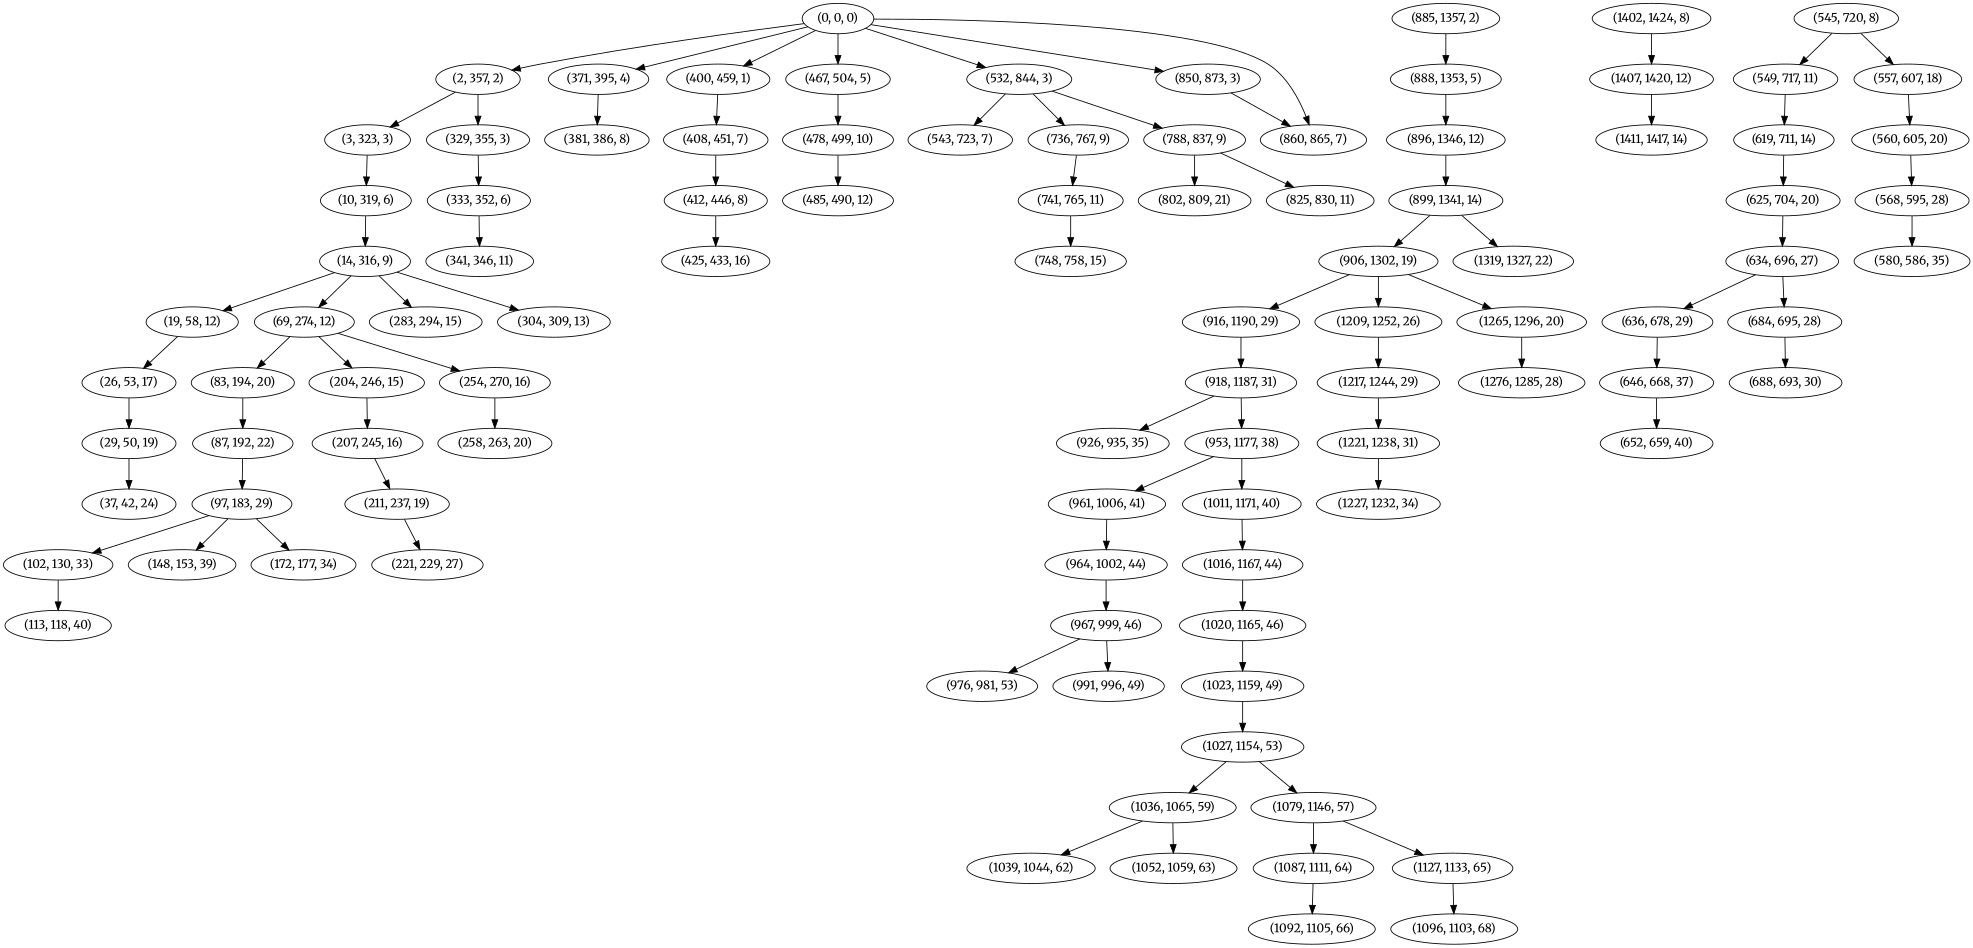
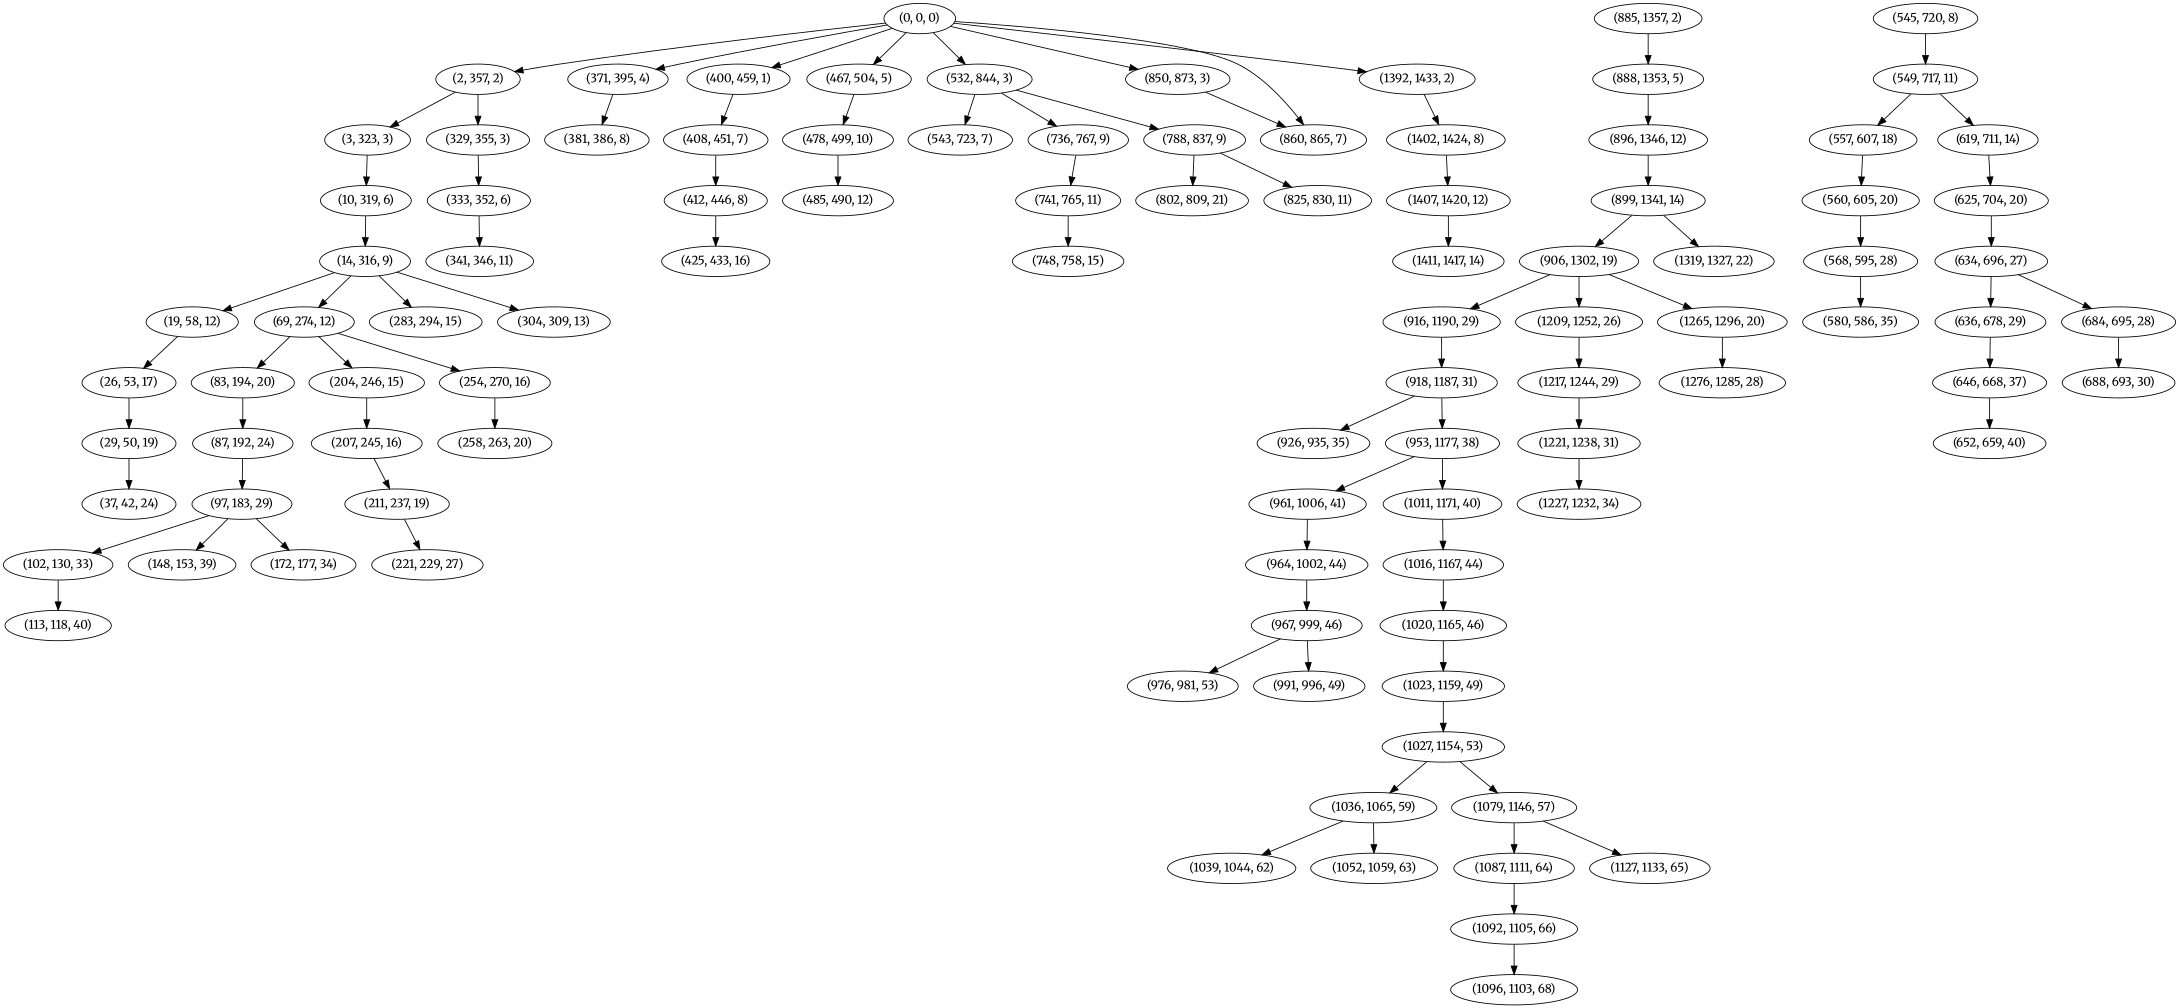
(1874, 46) -> (1897, 107)
none -> (1417, 79)
(243, 443) -> (243, 443)
(1453, 895) -> (1514, 955)
